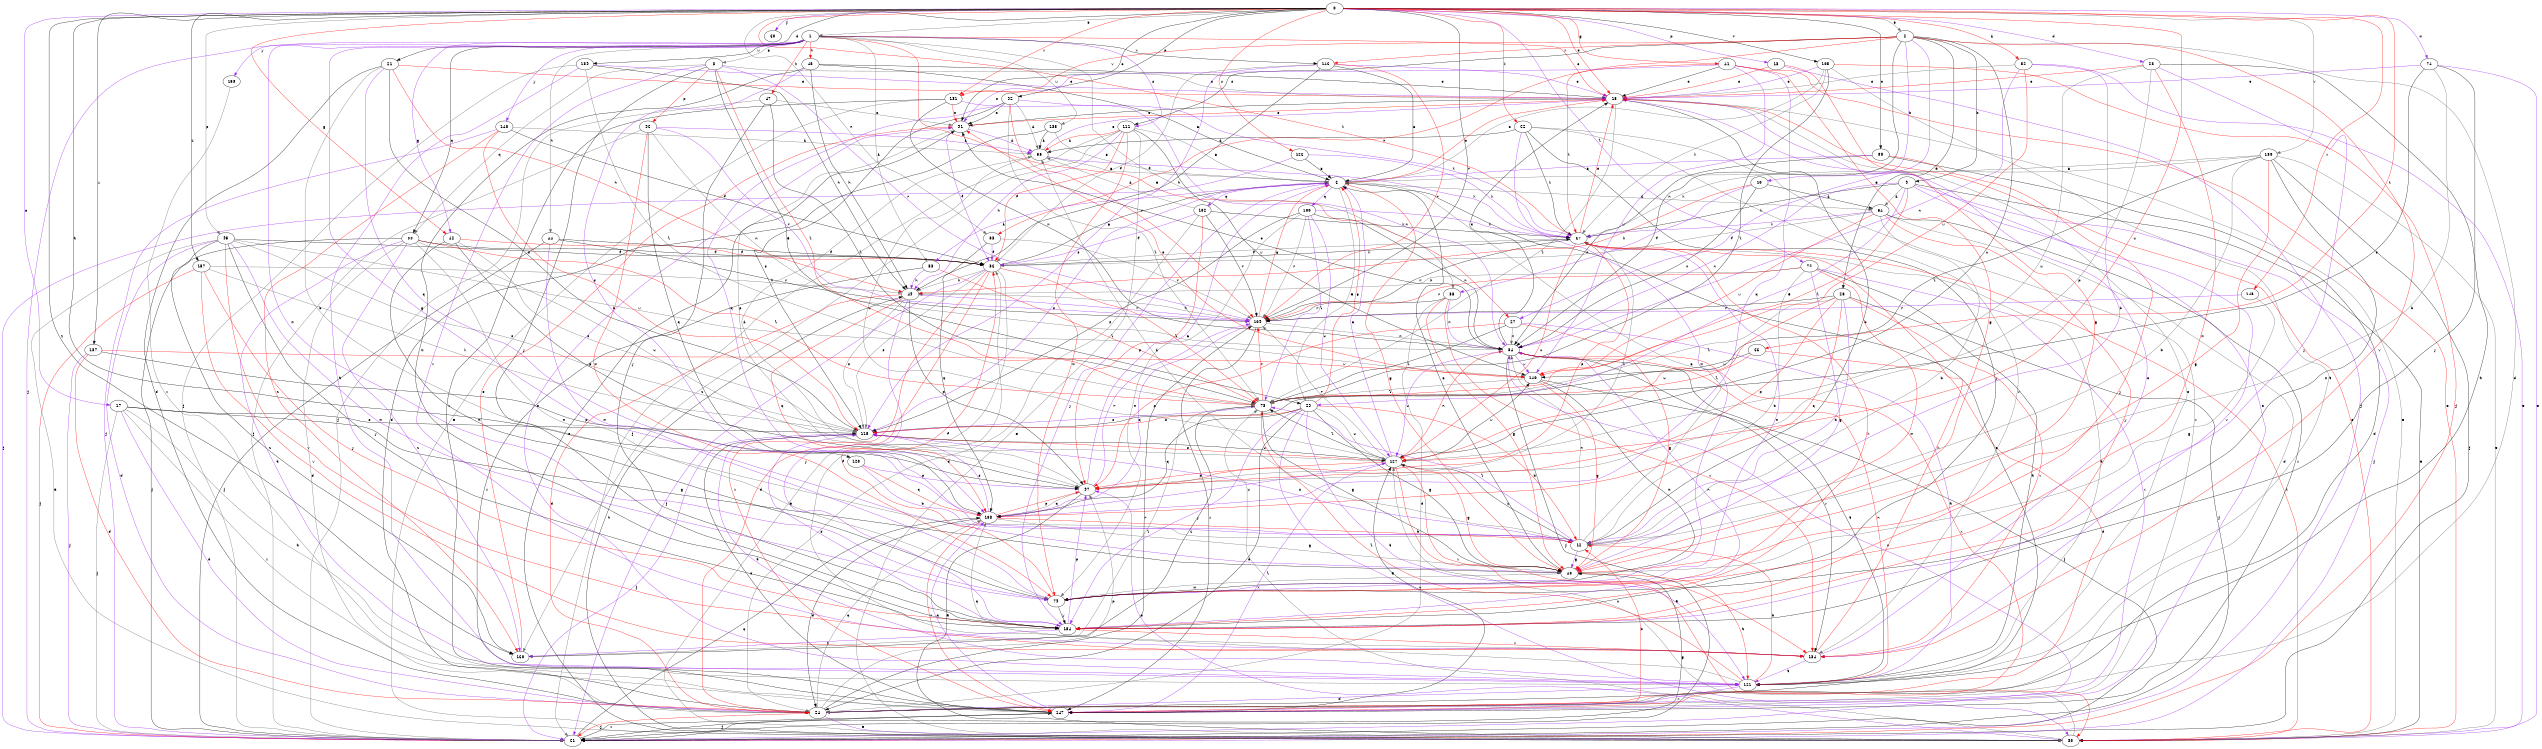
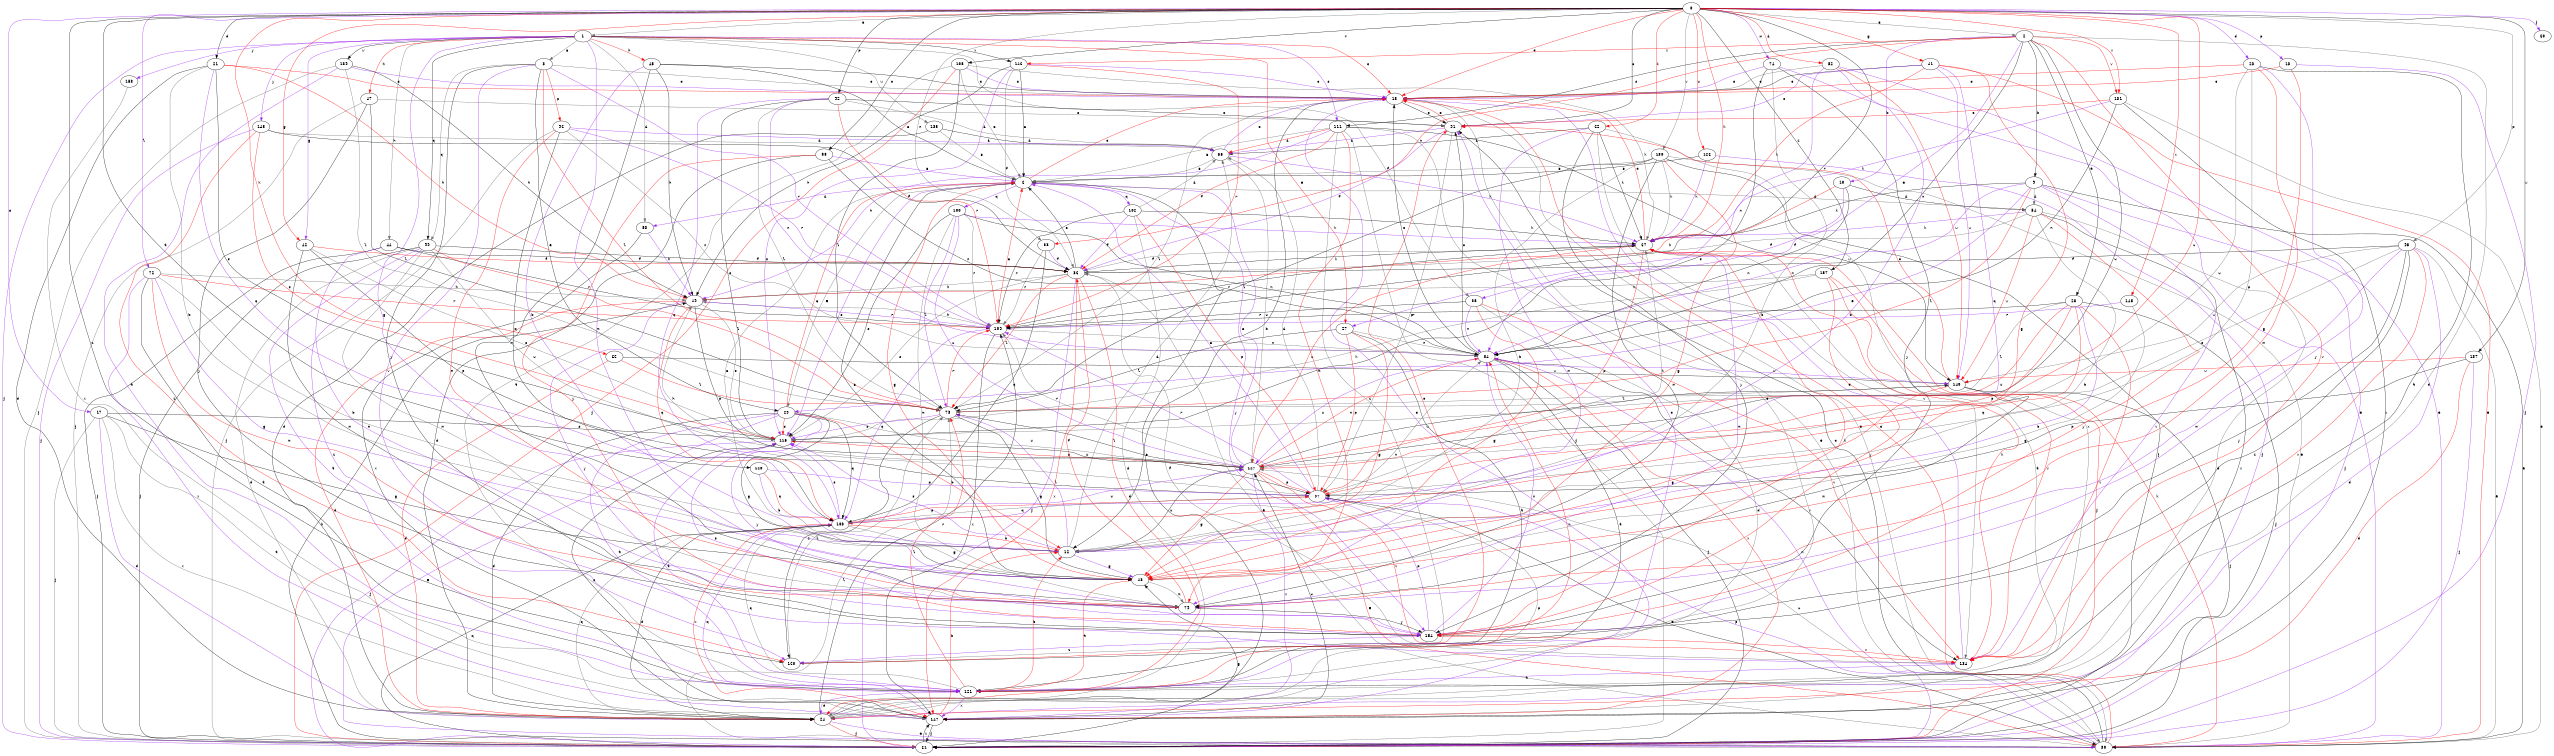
(1097, 332) -> none
(1921, 422) -> (1501, 609)
(453, 435) -> (633, 478)
none -> (971, 466)
